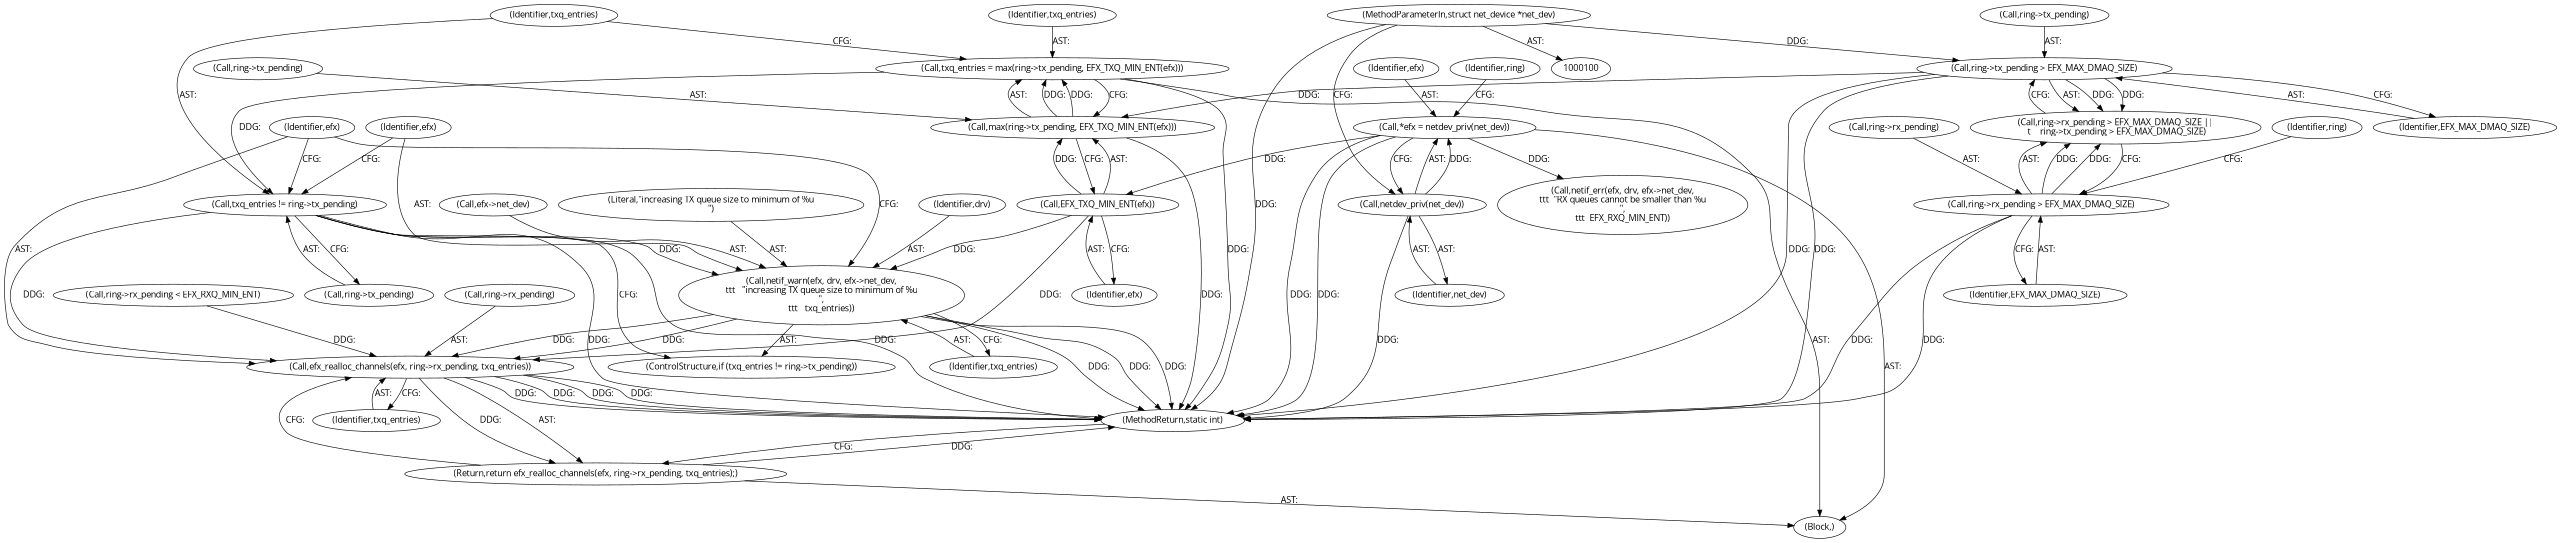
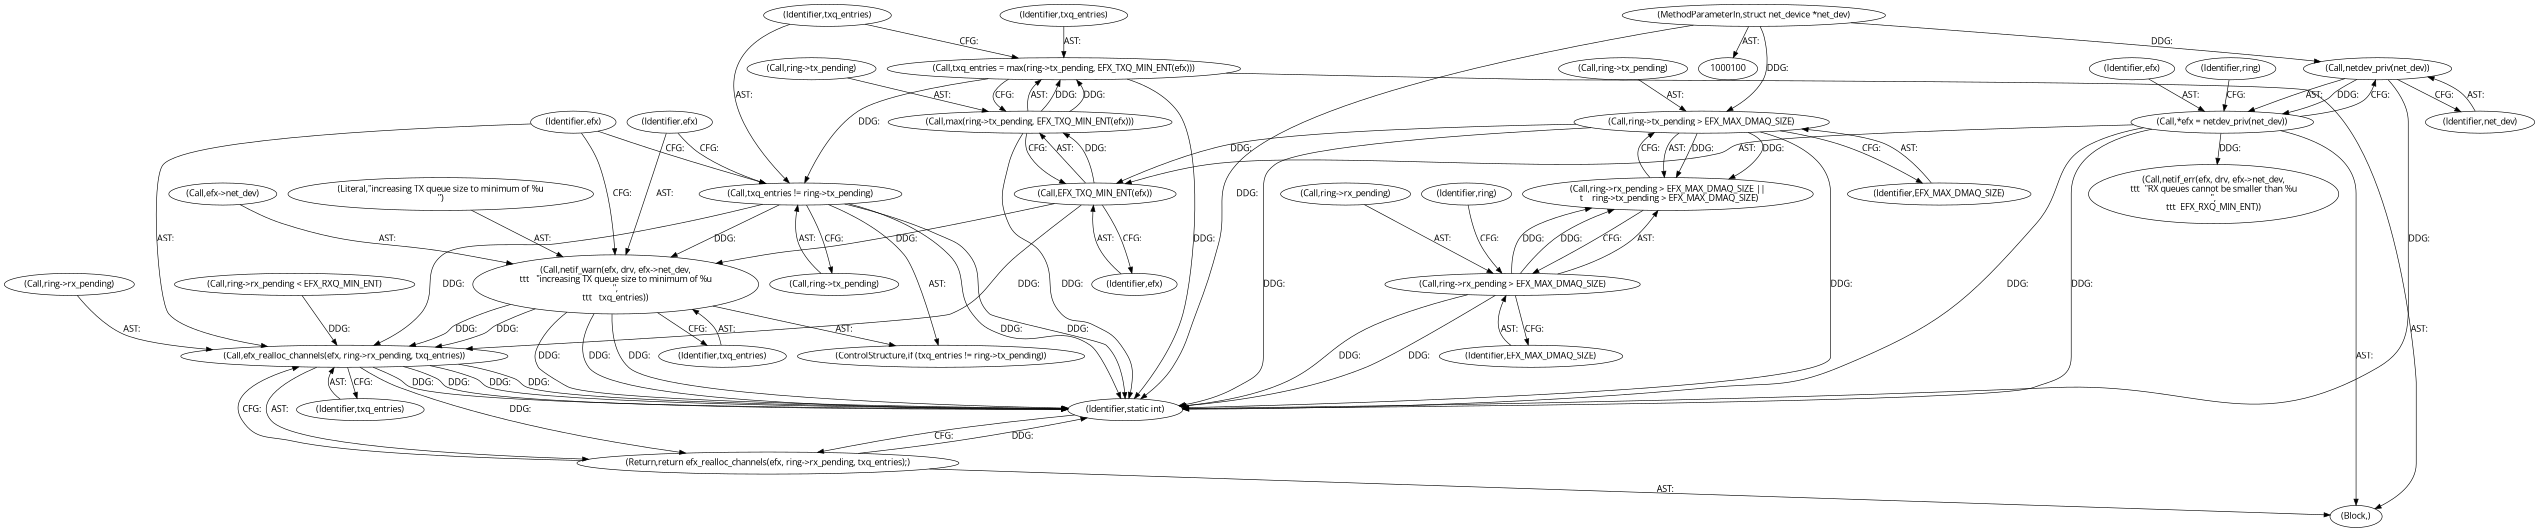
(1525, 83) -> (1346, 132)
(1344, 95) -> (2163, 42)
(1277, 160) -> (1748, 149)
(962, 205) -> none
(1448, 250) -> (2445, 95)
(630, 295) -> (939, 284)
(1173, 421) -> (1125, 410)
